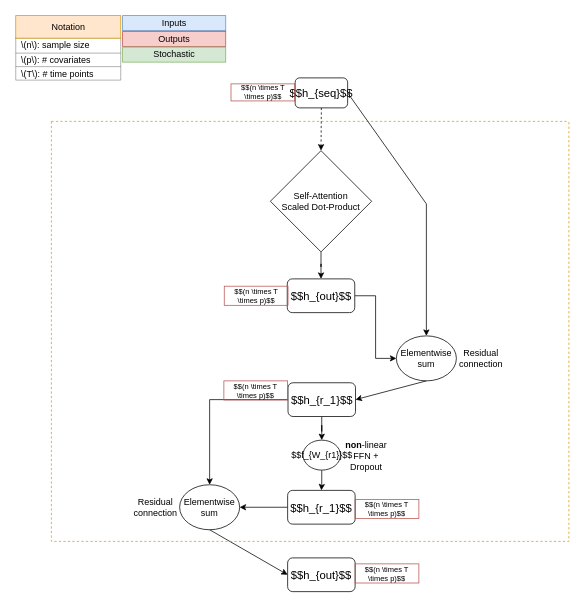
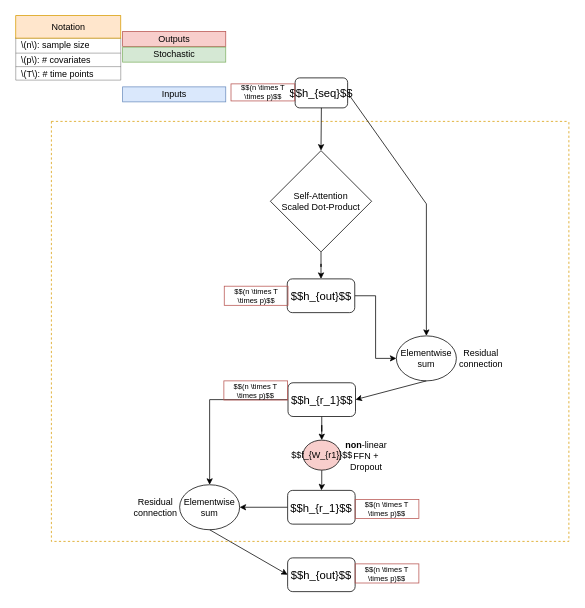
(174, 23) -> (174, 94)
(321, 126) -> (321, 126)
(322, 455) -> (322, 455)
